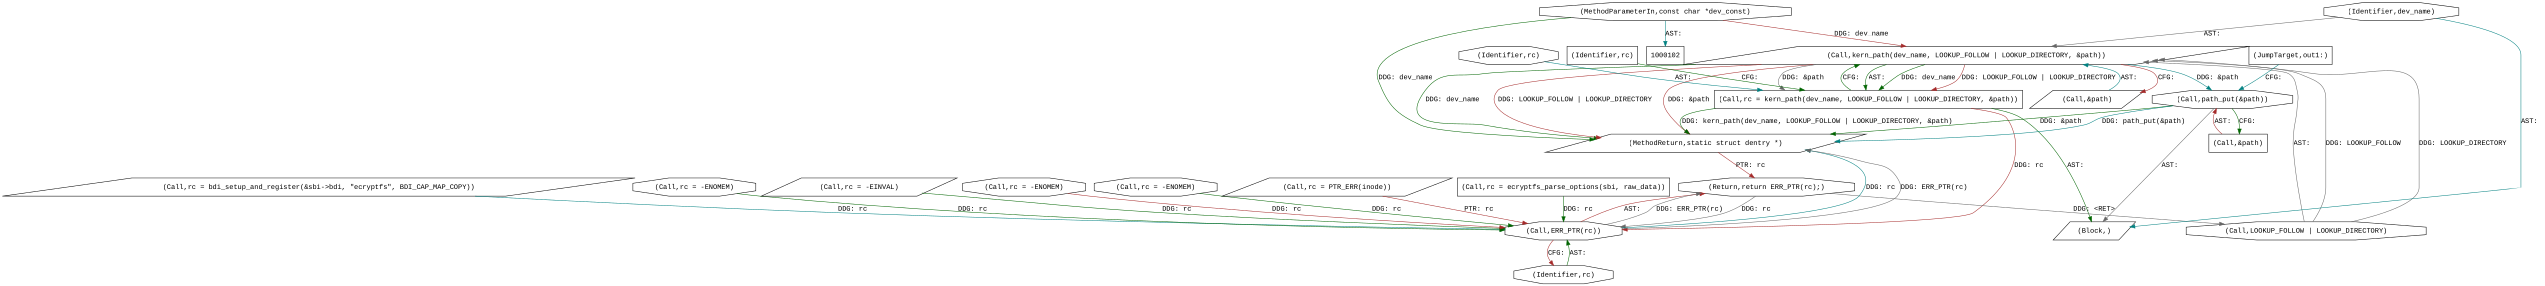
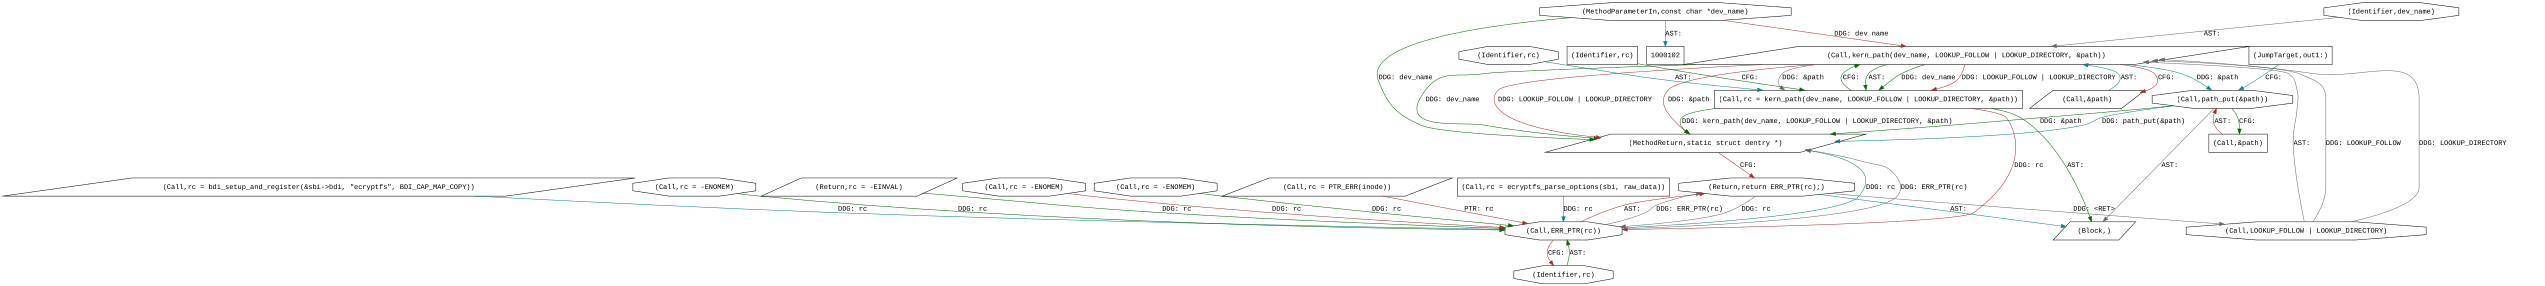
(1665, 12) -> (1665, 12)
(1751, 165) -> (1751, 165)
(859, 187) -> (859, 187)
(2442, 196) -> (1940, 210)
(1564, 206) -> (1564, 206)
